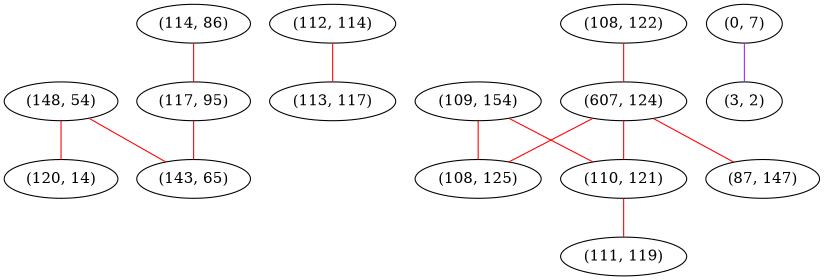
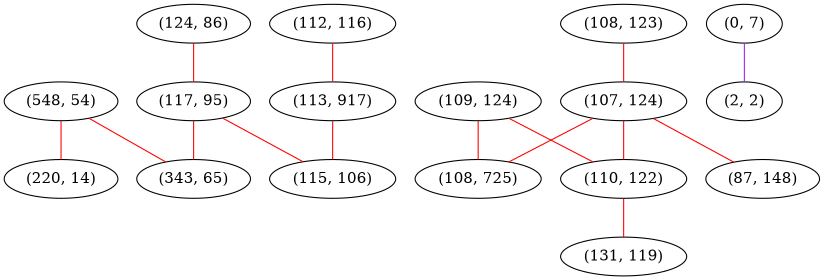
(194, 24) -> (194, 24)
(333, 24) -> (333, 24)
(624, 24) -> (624, 24)
(61, 101) -> (61, 101)
(333, 101) -> (333, 101)
(478, 101) -> (478, 101)
(624, 101) -> (624, 101)
(744, 101) -> (744, 101)
(61, 179) -> (61, 179)
(194, 179) -> (194, 179)
none -> (333, 179)
(478, 179) -> (478, 179)
(624, 179) -> (624, 179)
(763, 179) -> (763, 179)
(624, 257) -> (624, 257)
